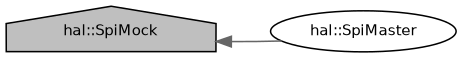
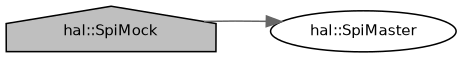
(257, 41) -> (235, 21)
